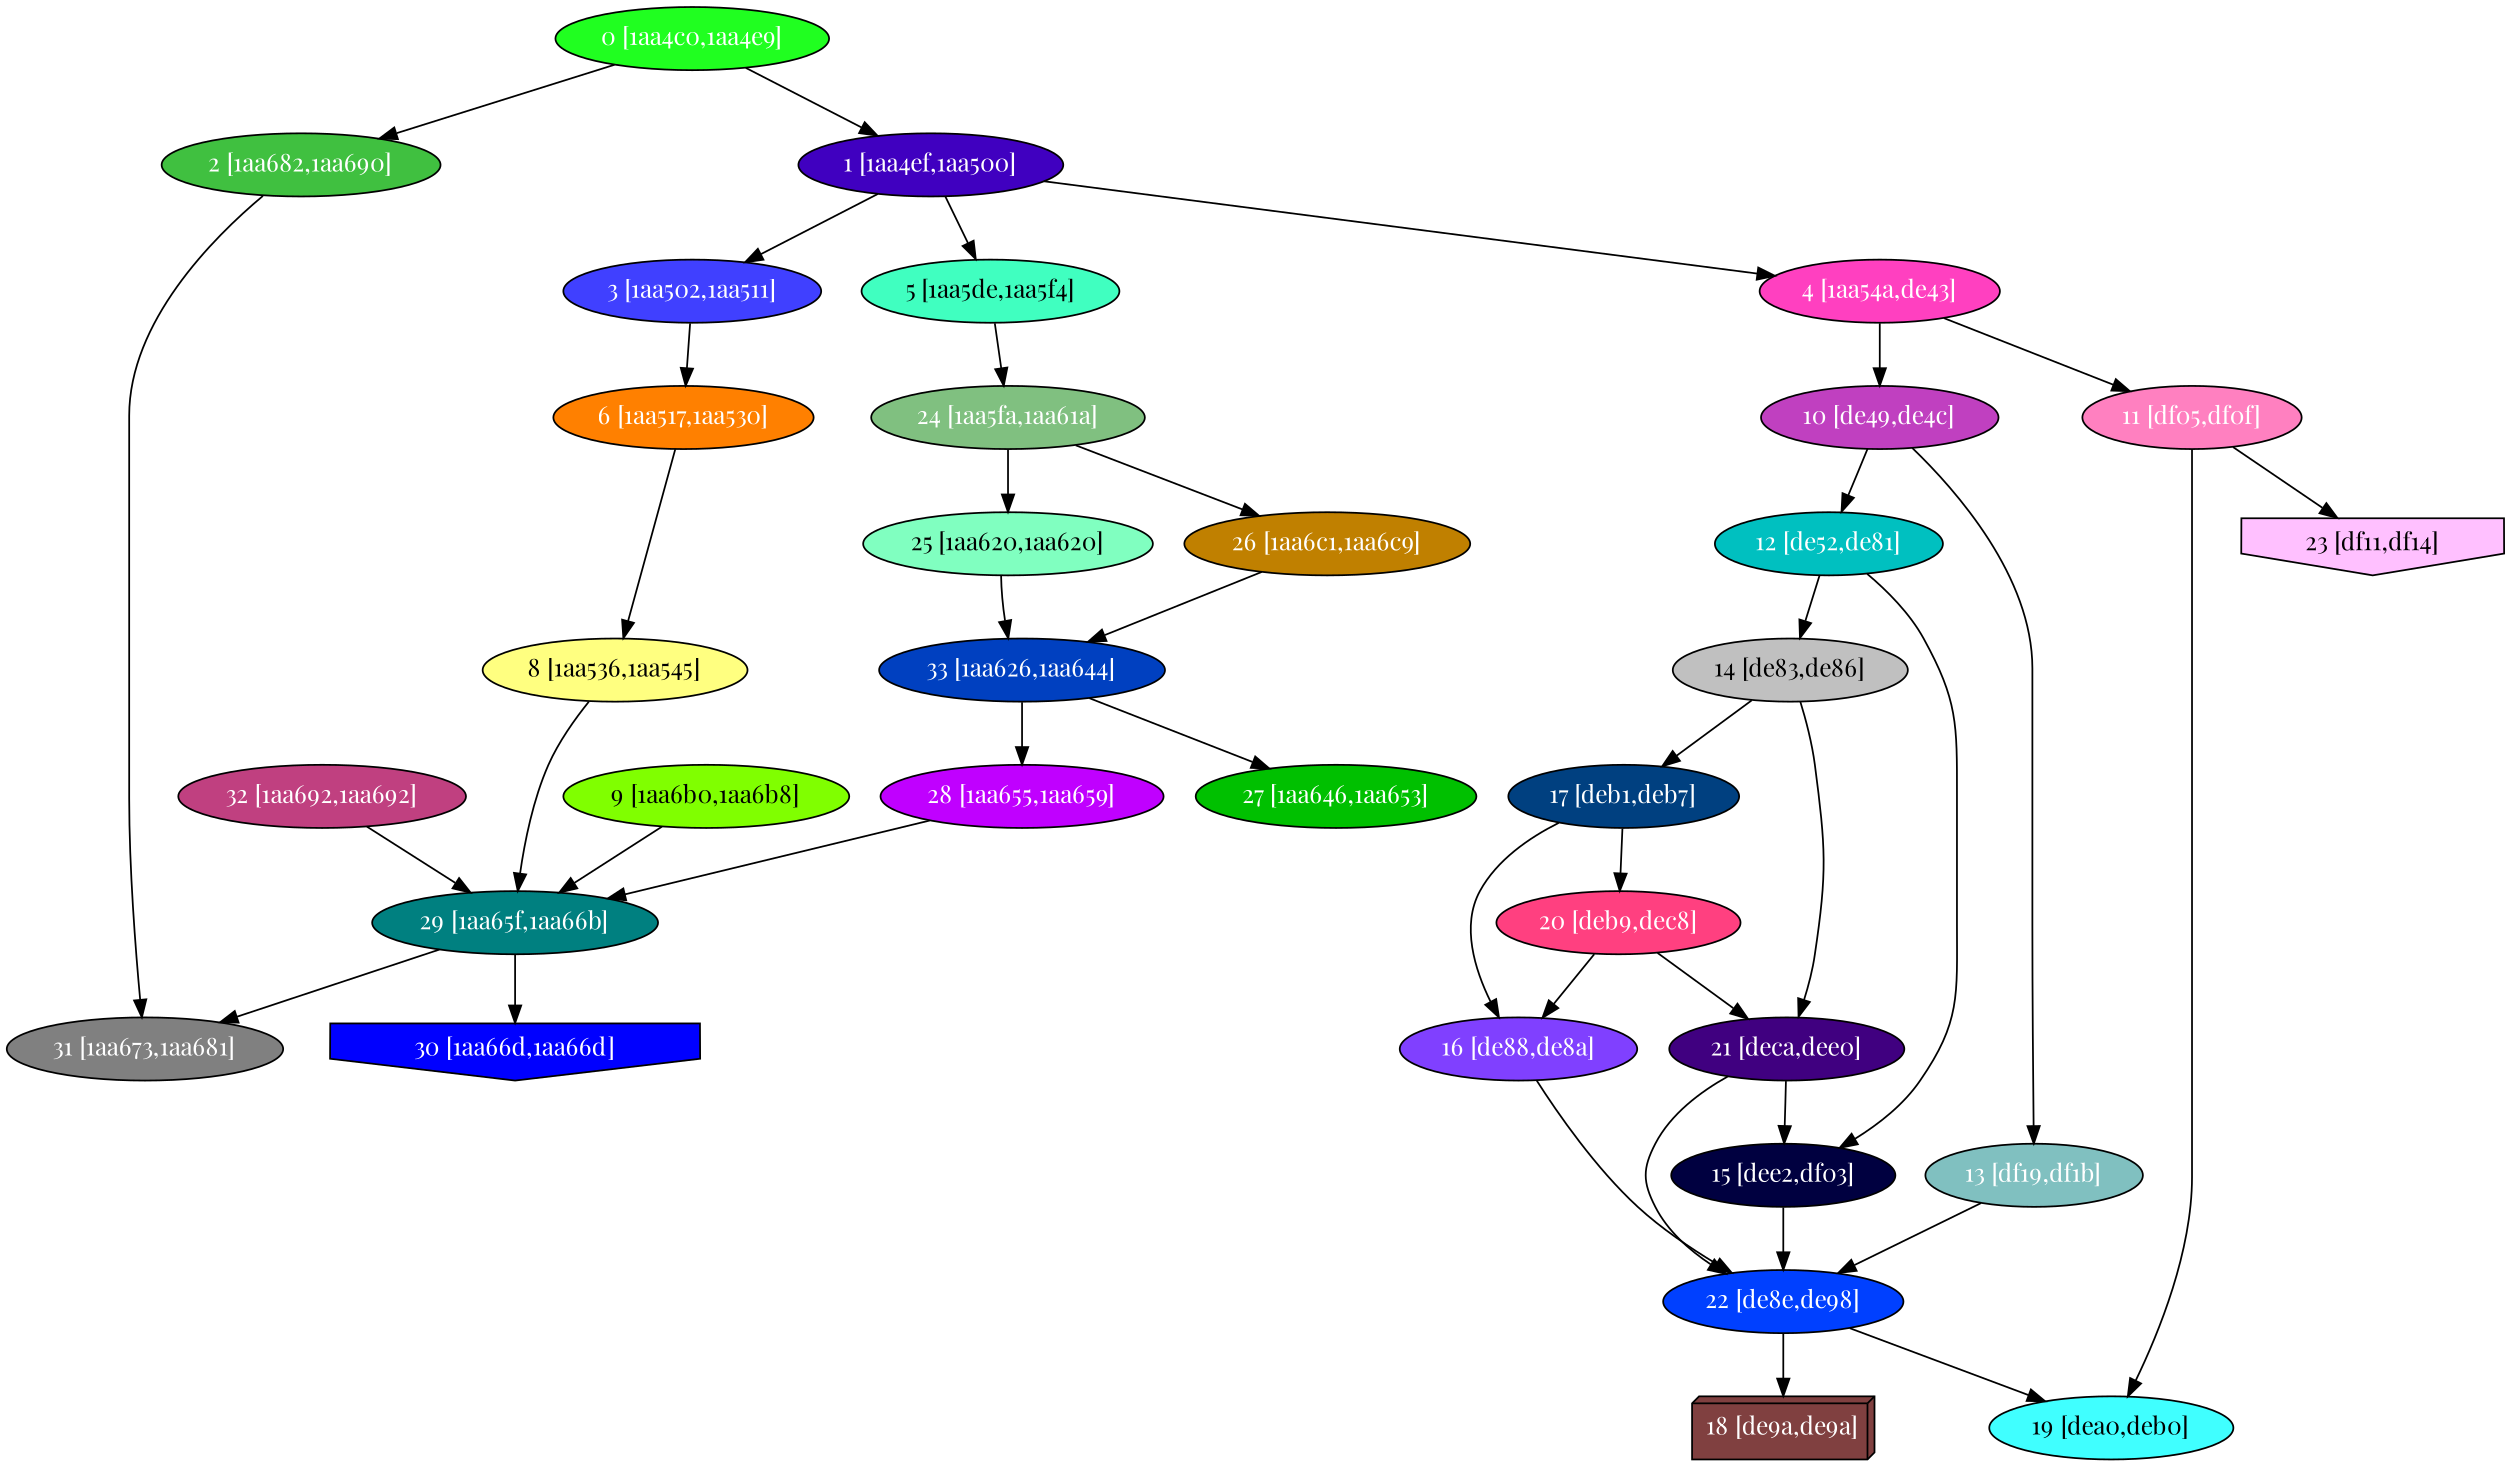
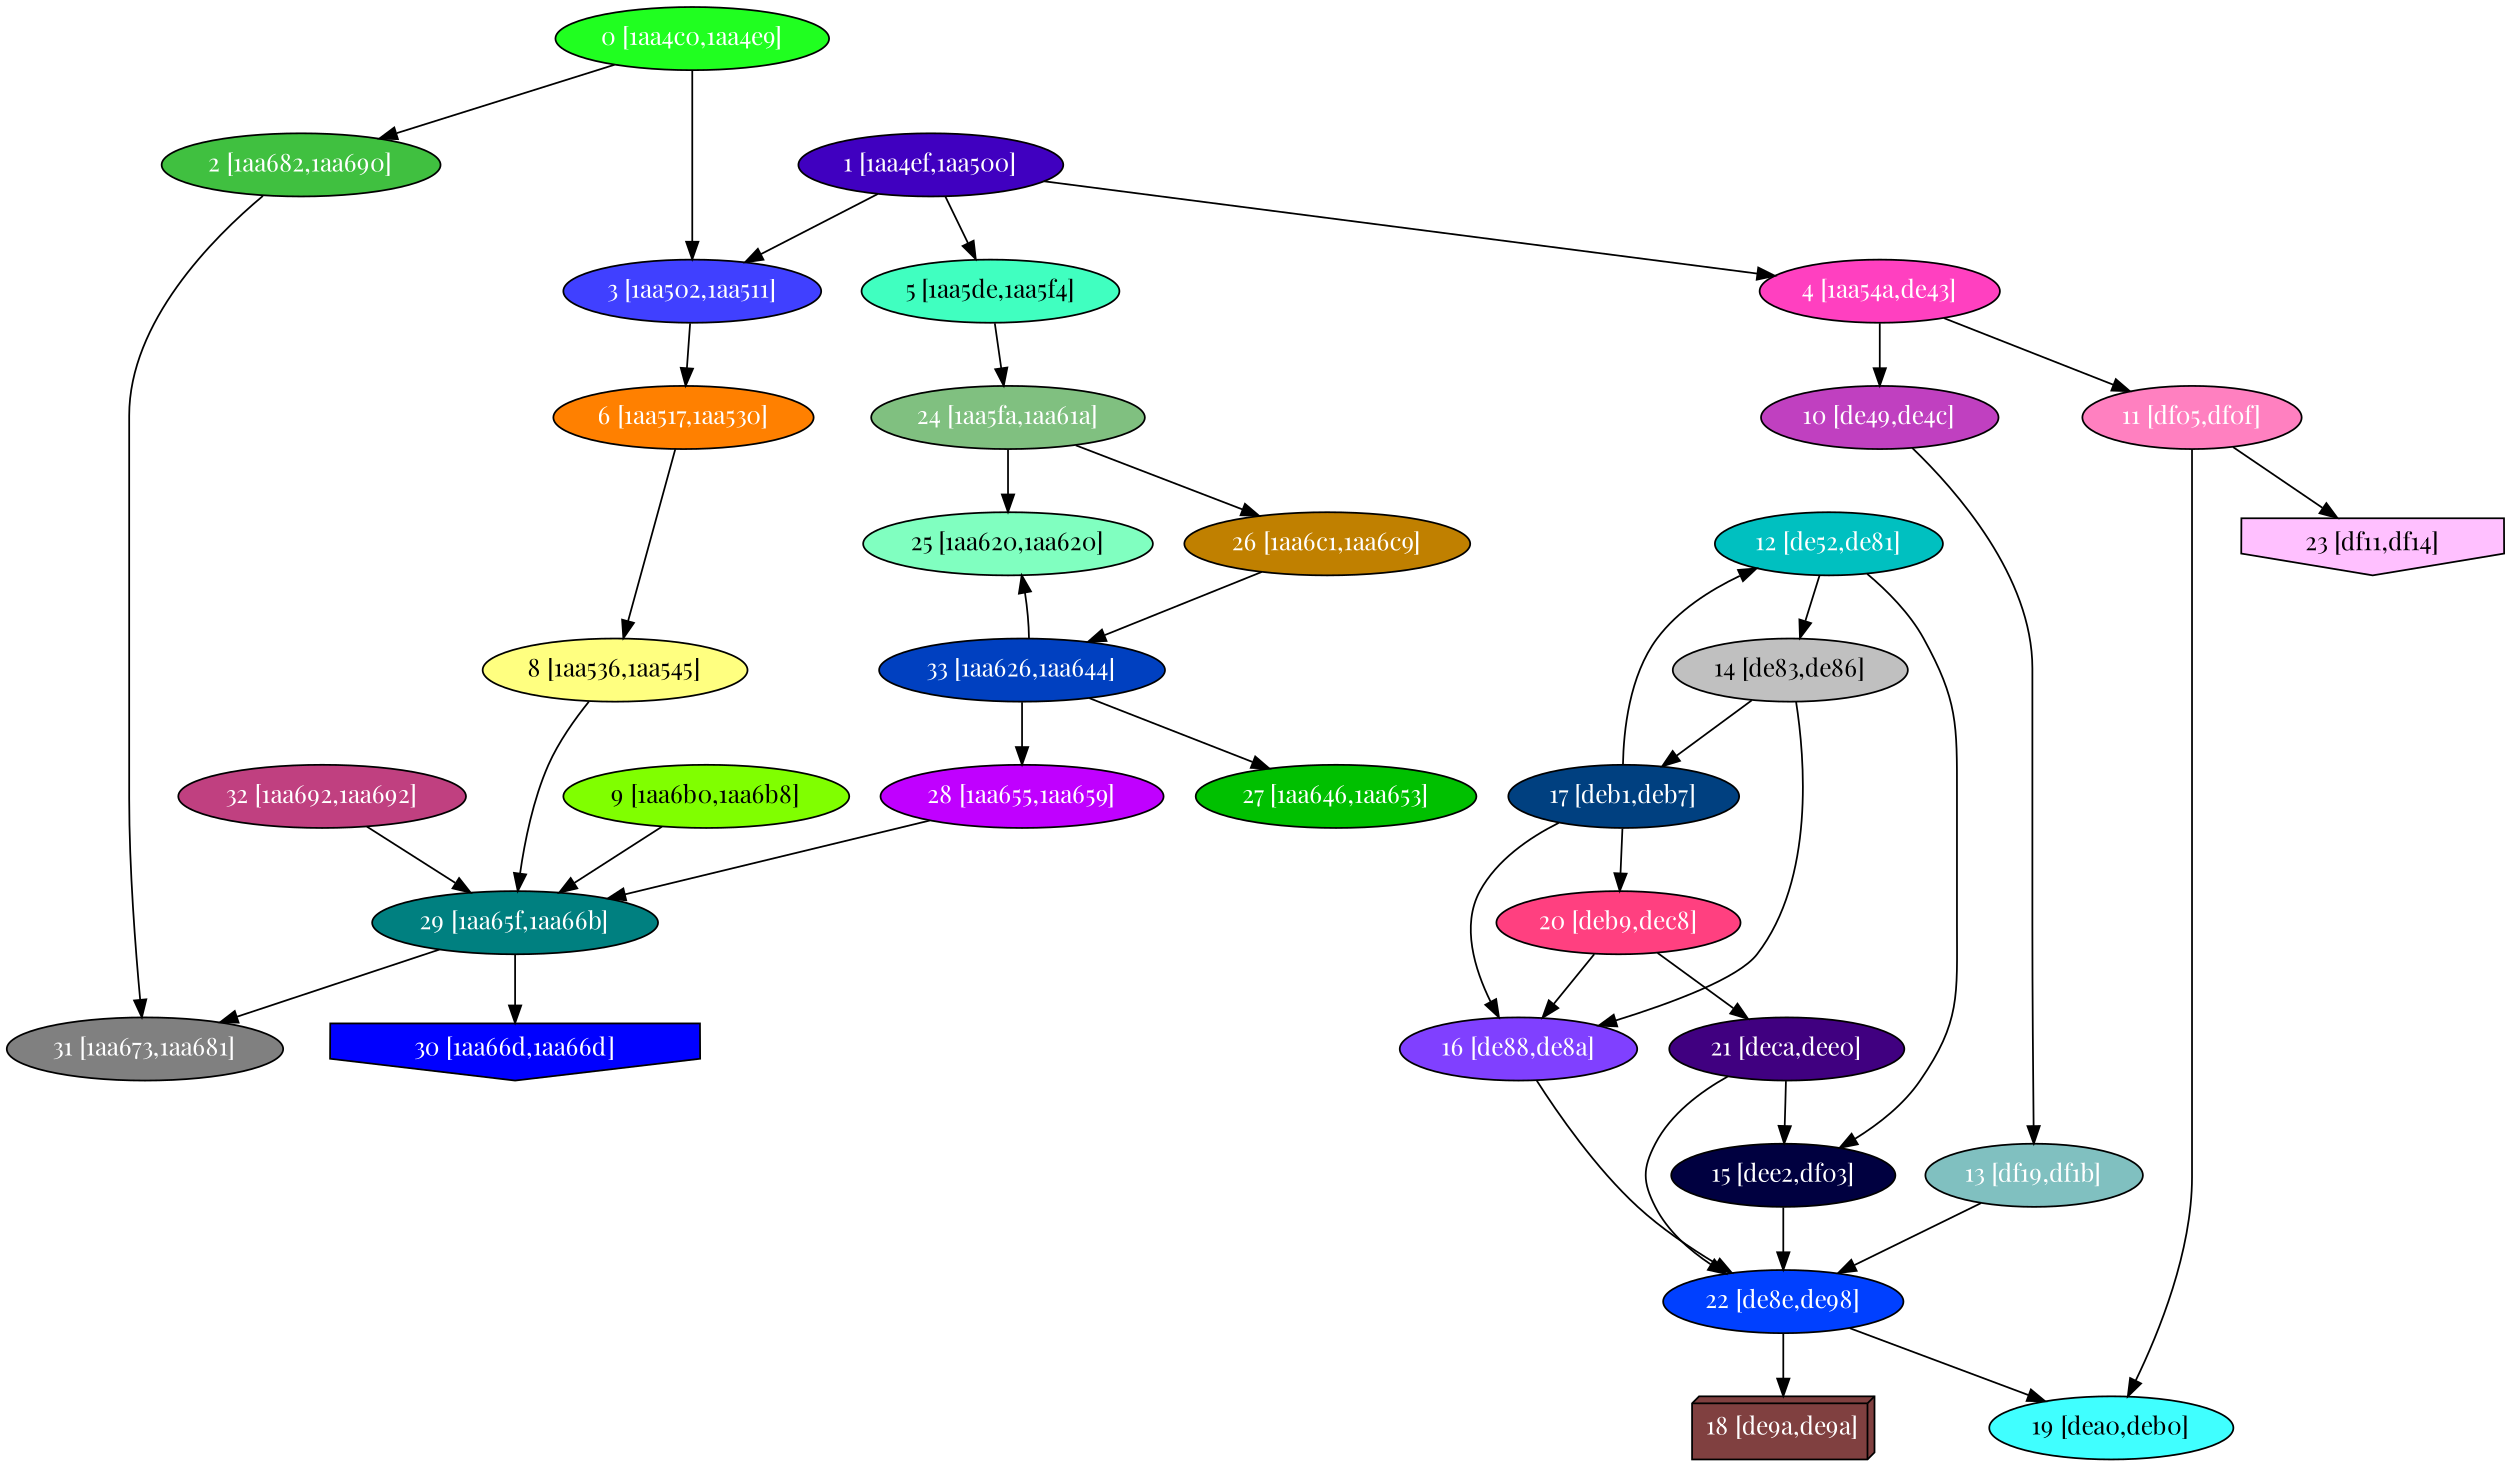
(804, 98) -> (692, 156)
(1858, 472) -> (1650, 650)
(1002, 598) -> (1028, 615)
(1823, 851) -> (1782, 909)
